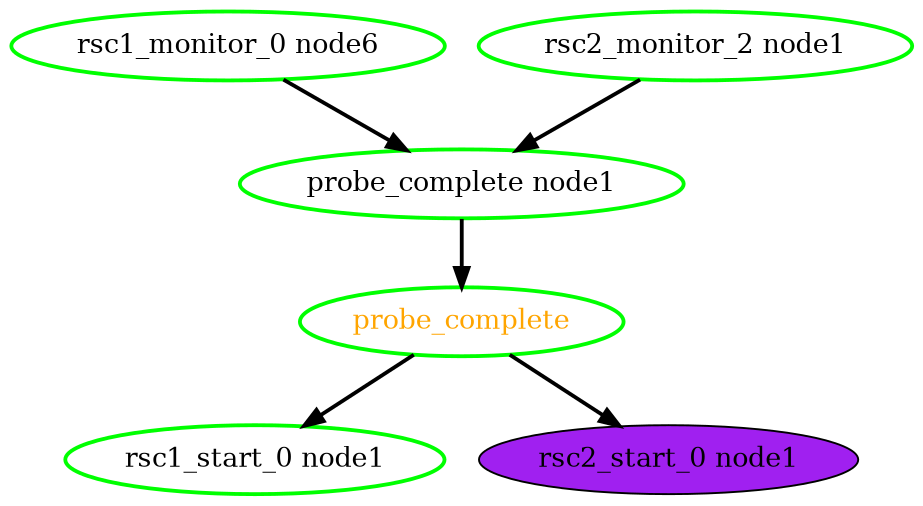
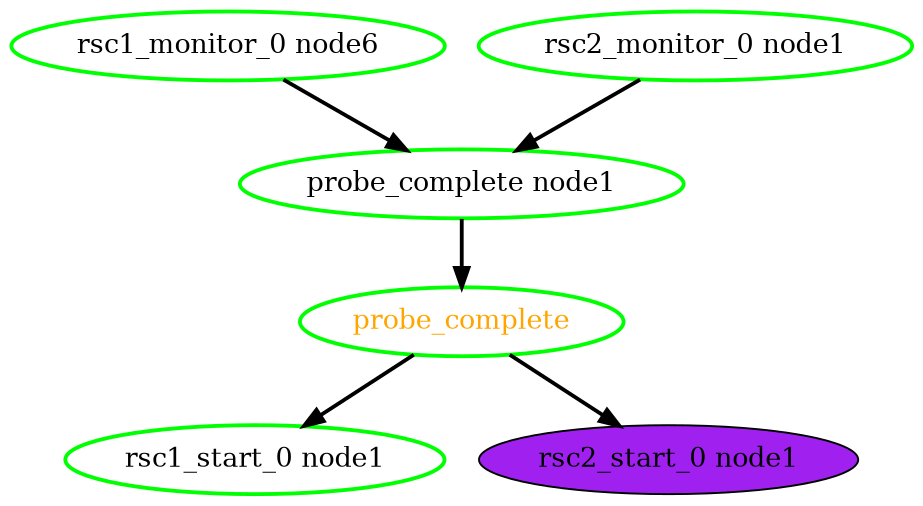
(695, 46) -> (695, 46)
